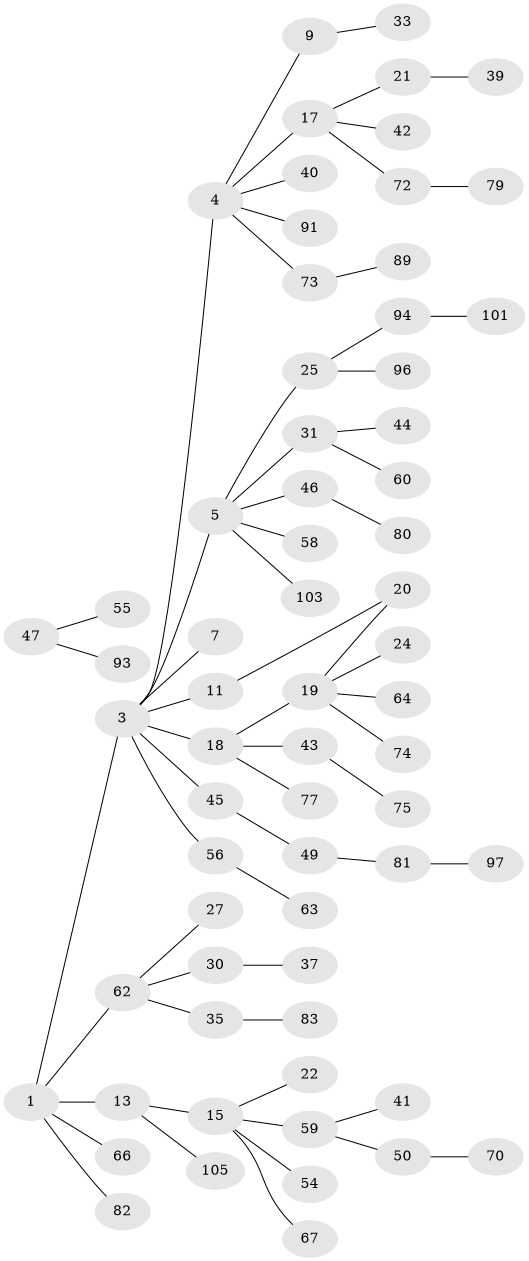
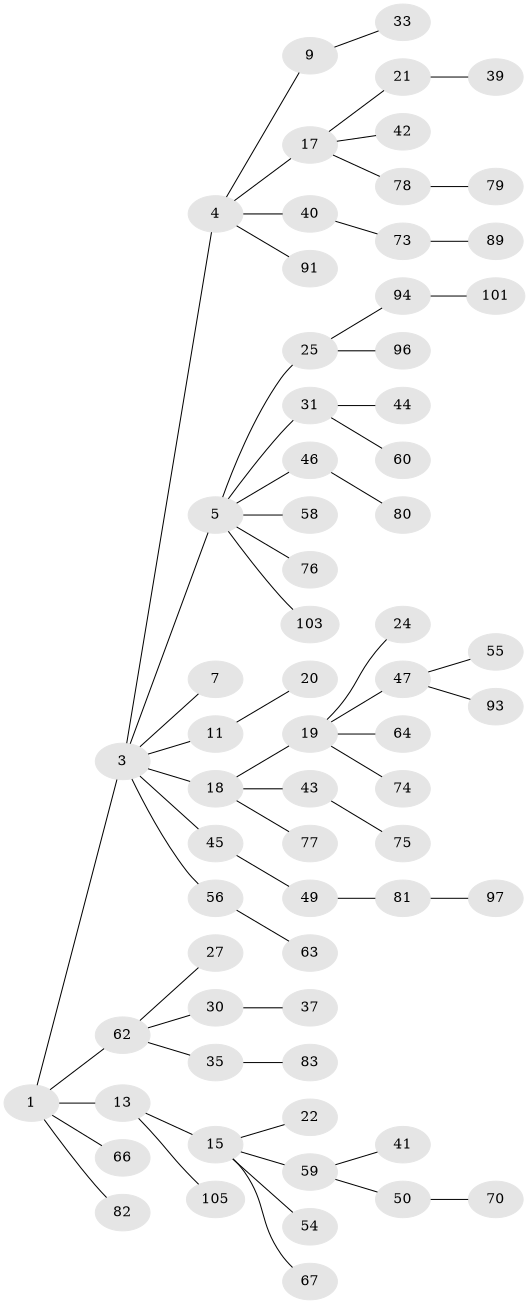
(403, 187) -> (403, 187)
(263, 242) -> (356, 228)
none -> (310, 570)
(355, 640) -> (357, 707)
